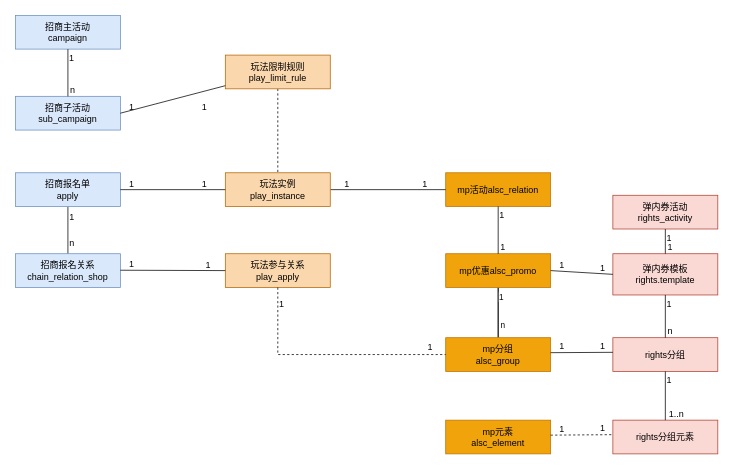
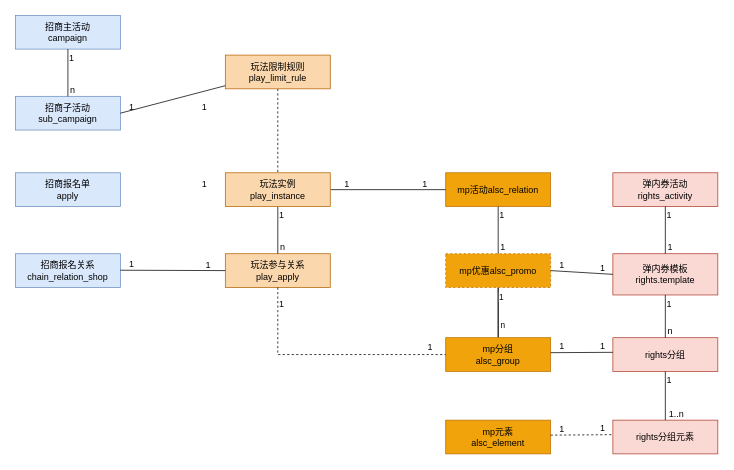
(172, 190) -> none
(666, 212) -> (666, 190)
(68, 230) -> none
none -> (278, 230)
(498, 271) -> (498, 271)
